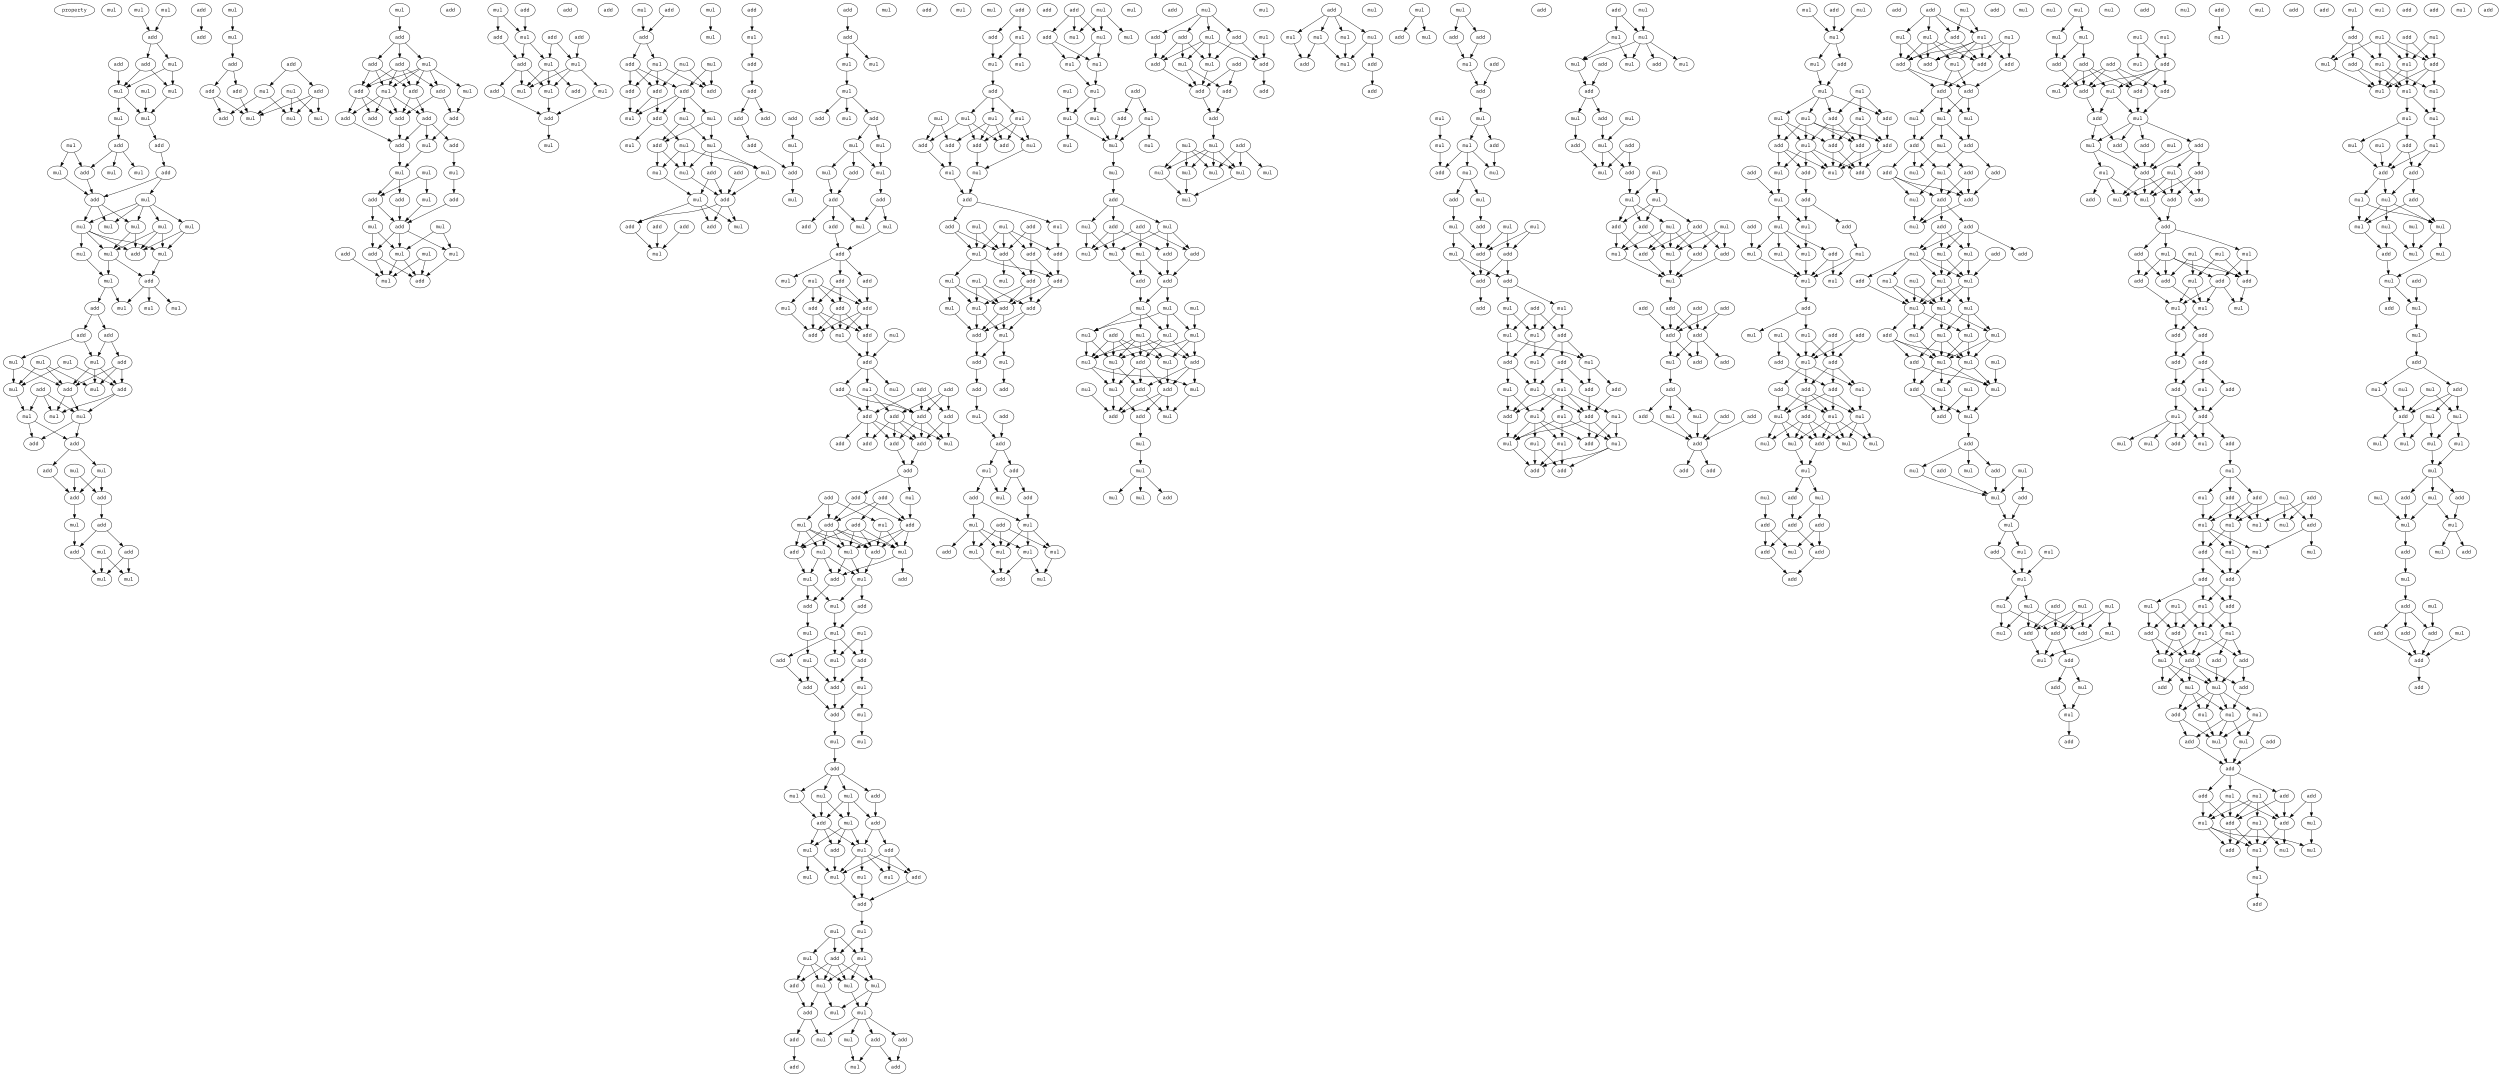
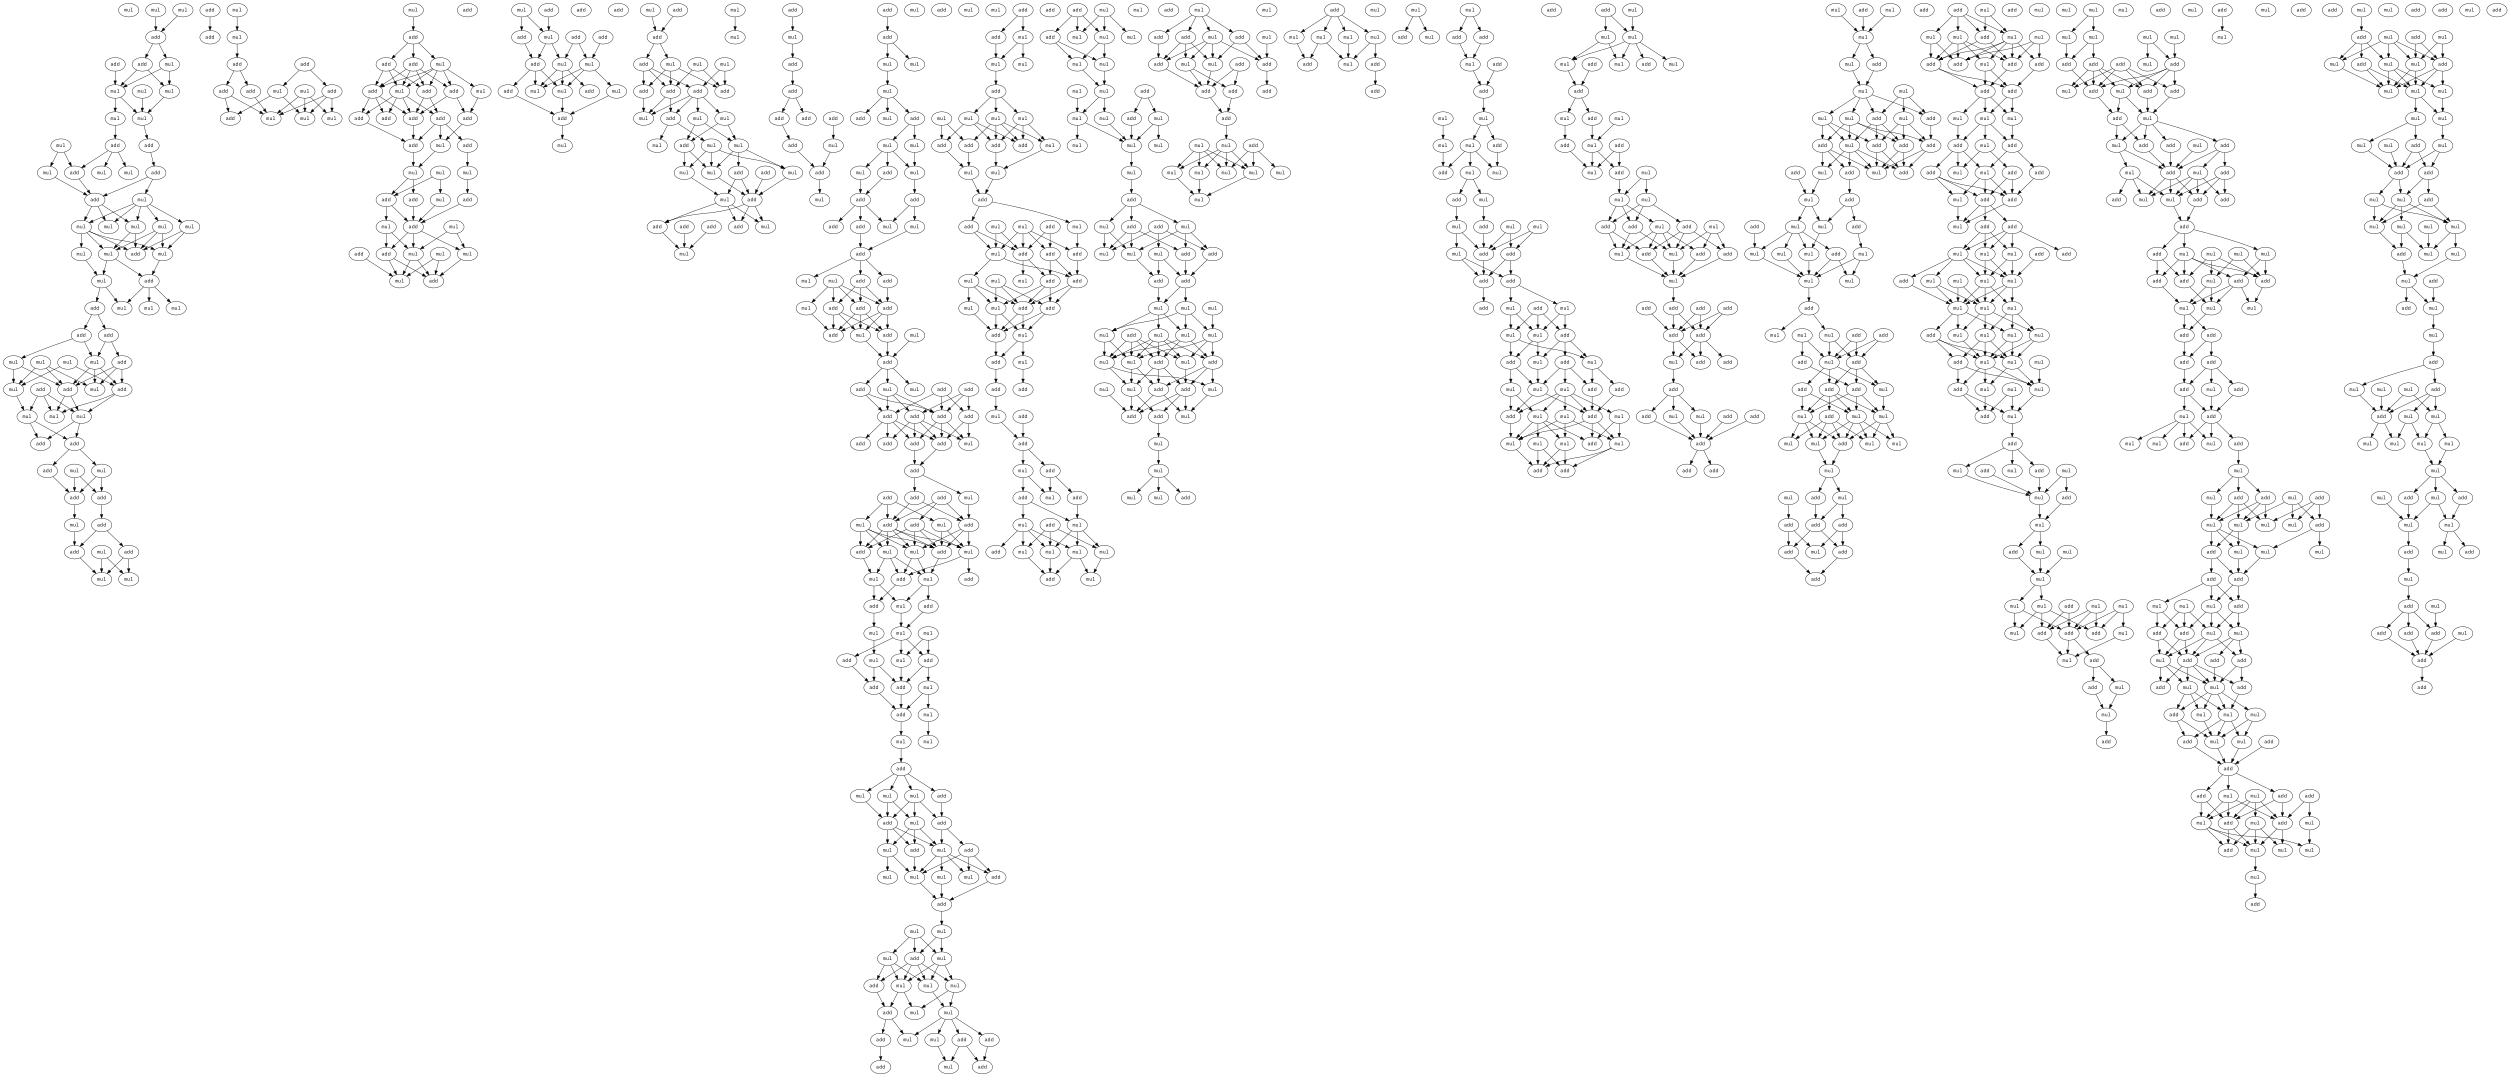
(75, 10) -> none
